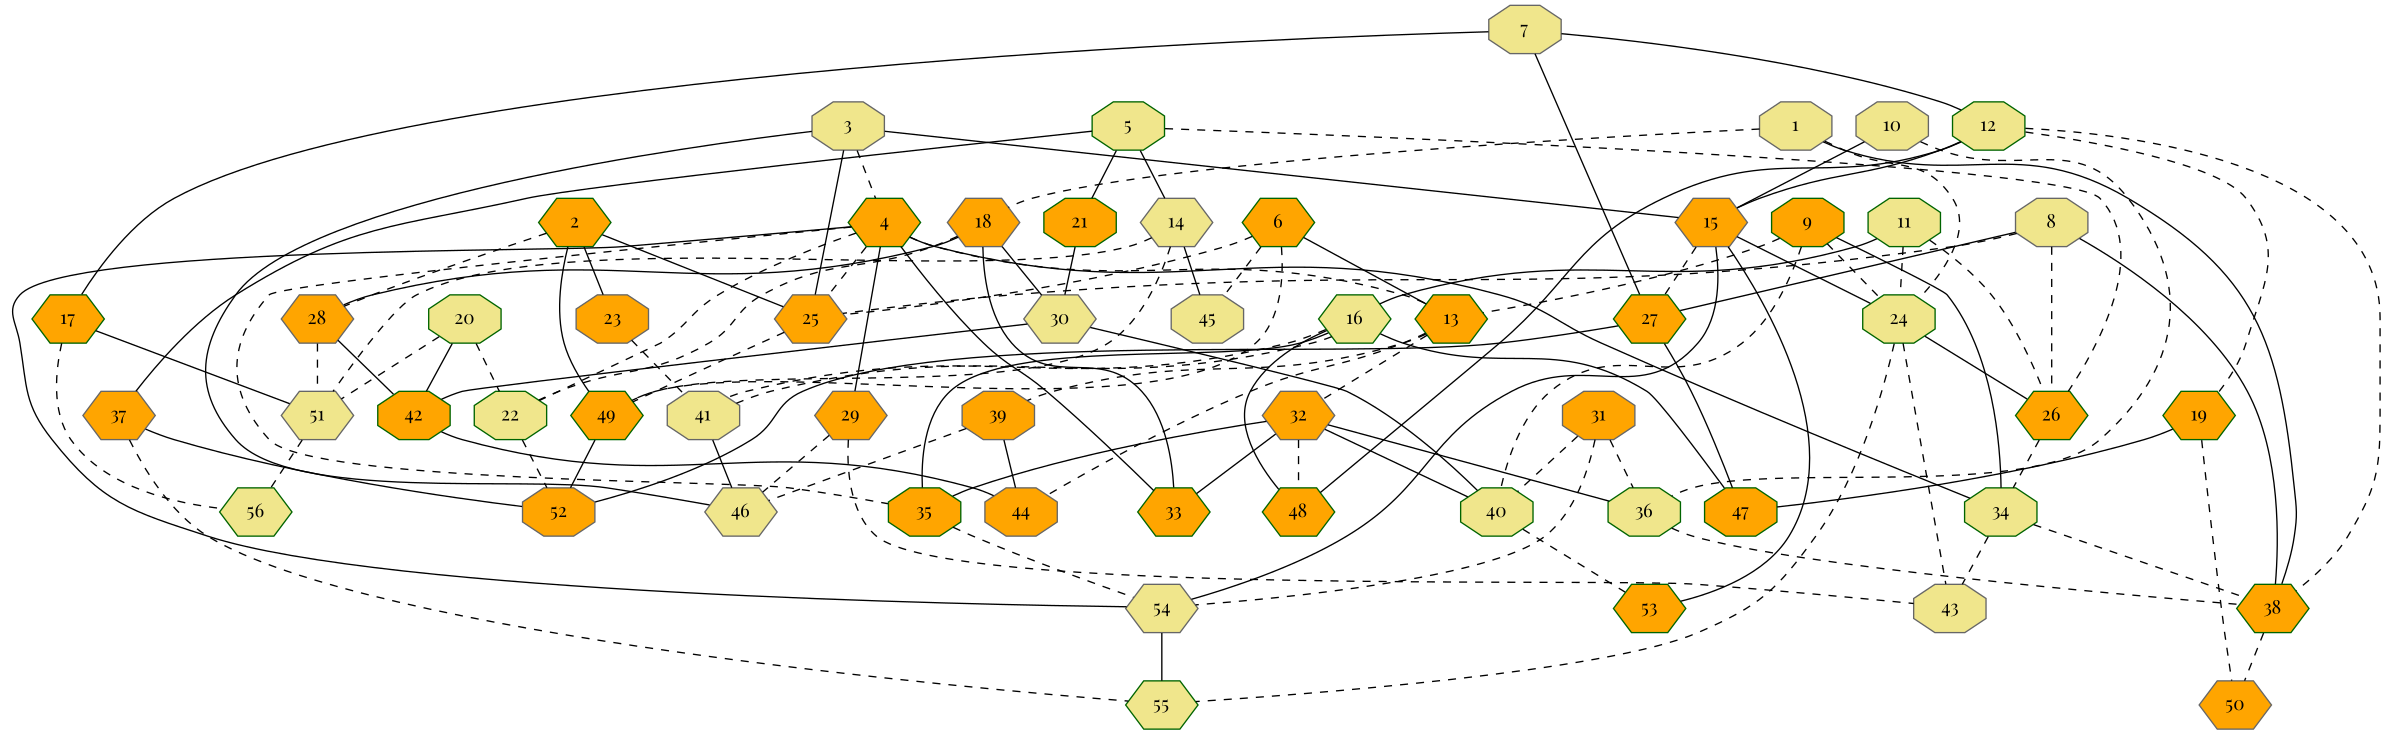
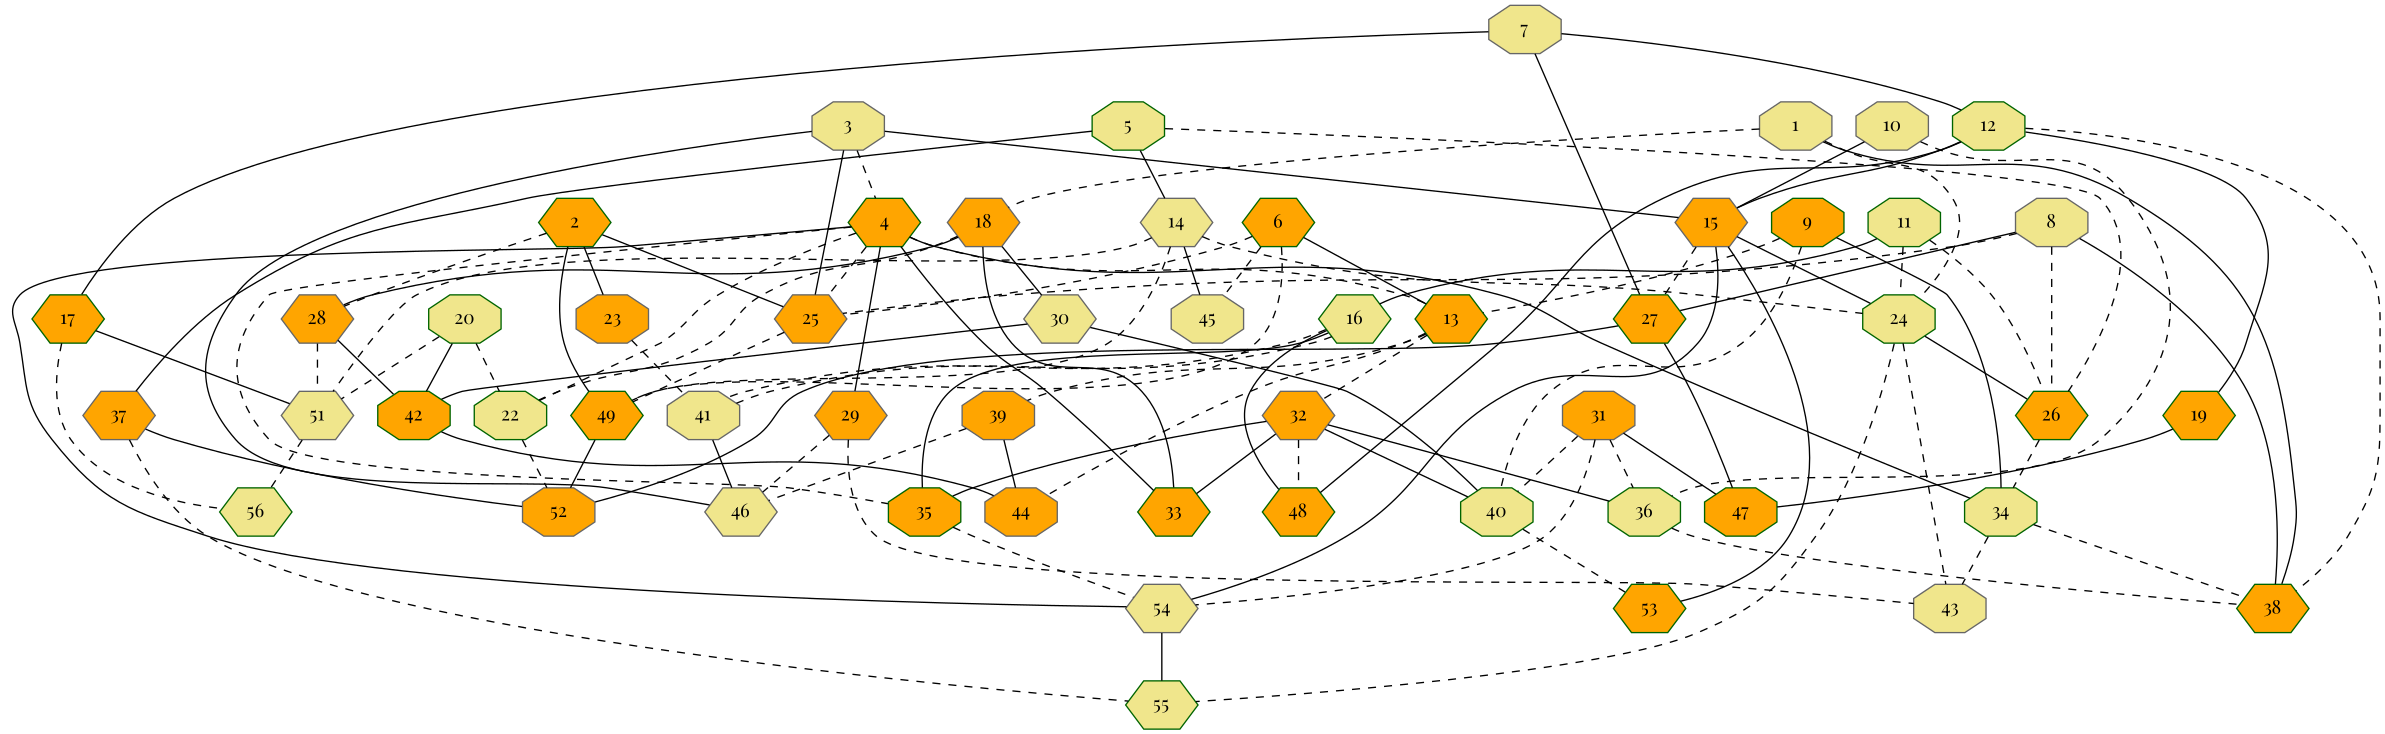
(2237, 191) -> (2237, 191)
(1080, 222) -> none
(1860, 277) -> (1647, 290)
(1577, 363) -> (1670, 464)
(2235, 705) -> none
